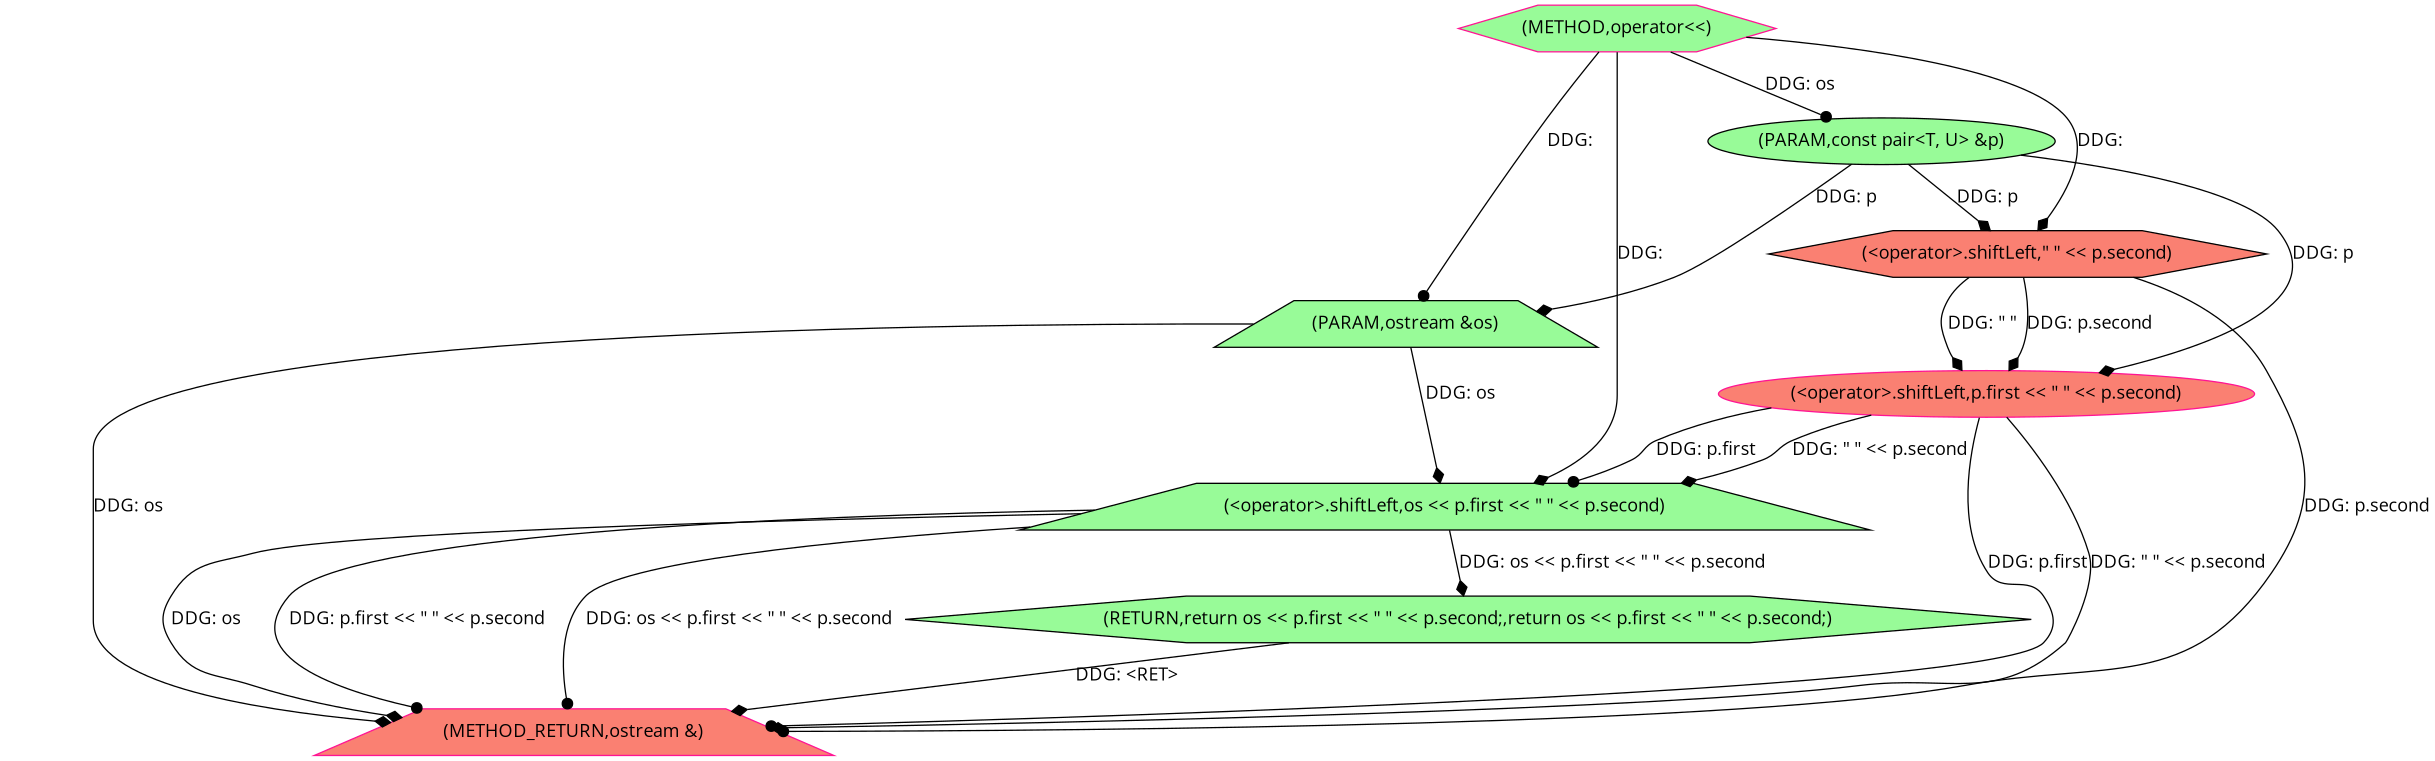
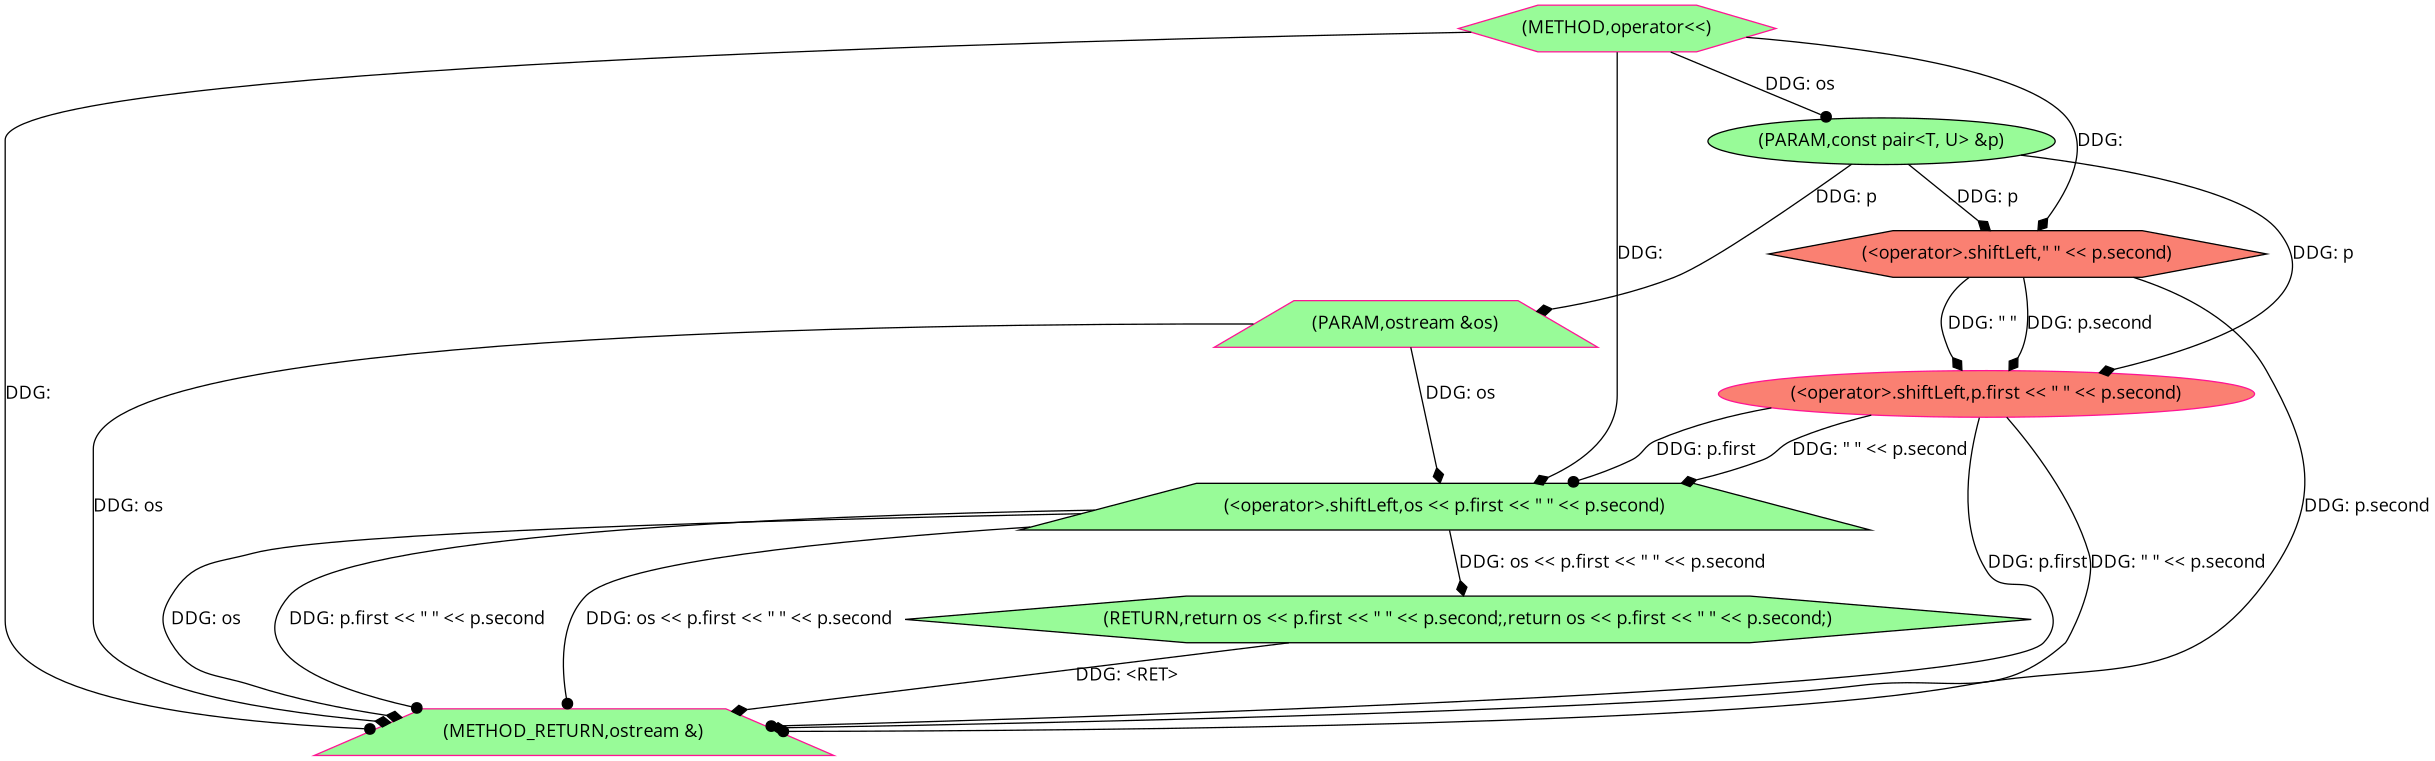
(1510, 169) -> (297, 82)
(1406, 324) -> (1406, 324)
(574, 732) -> (574, 732)
